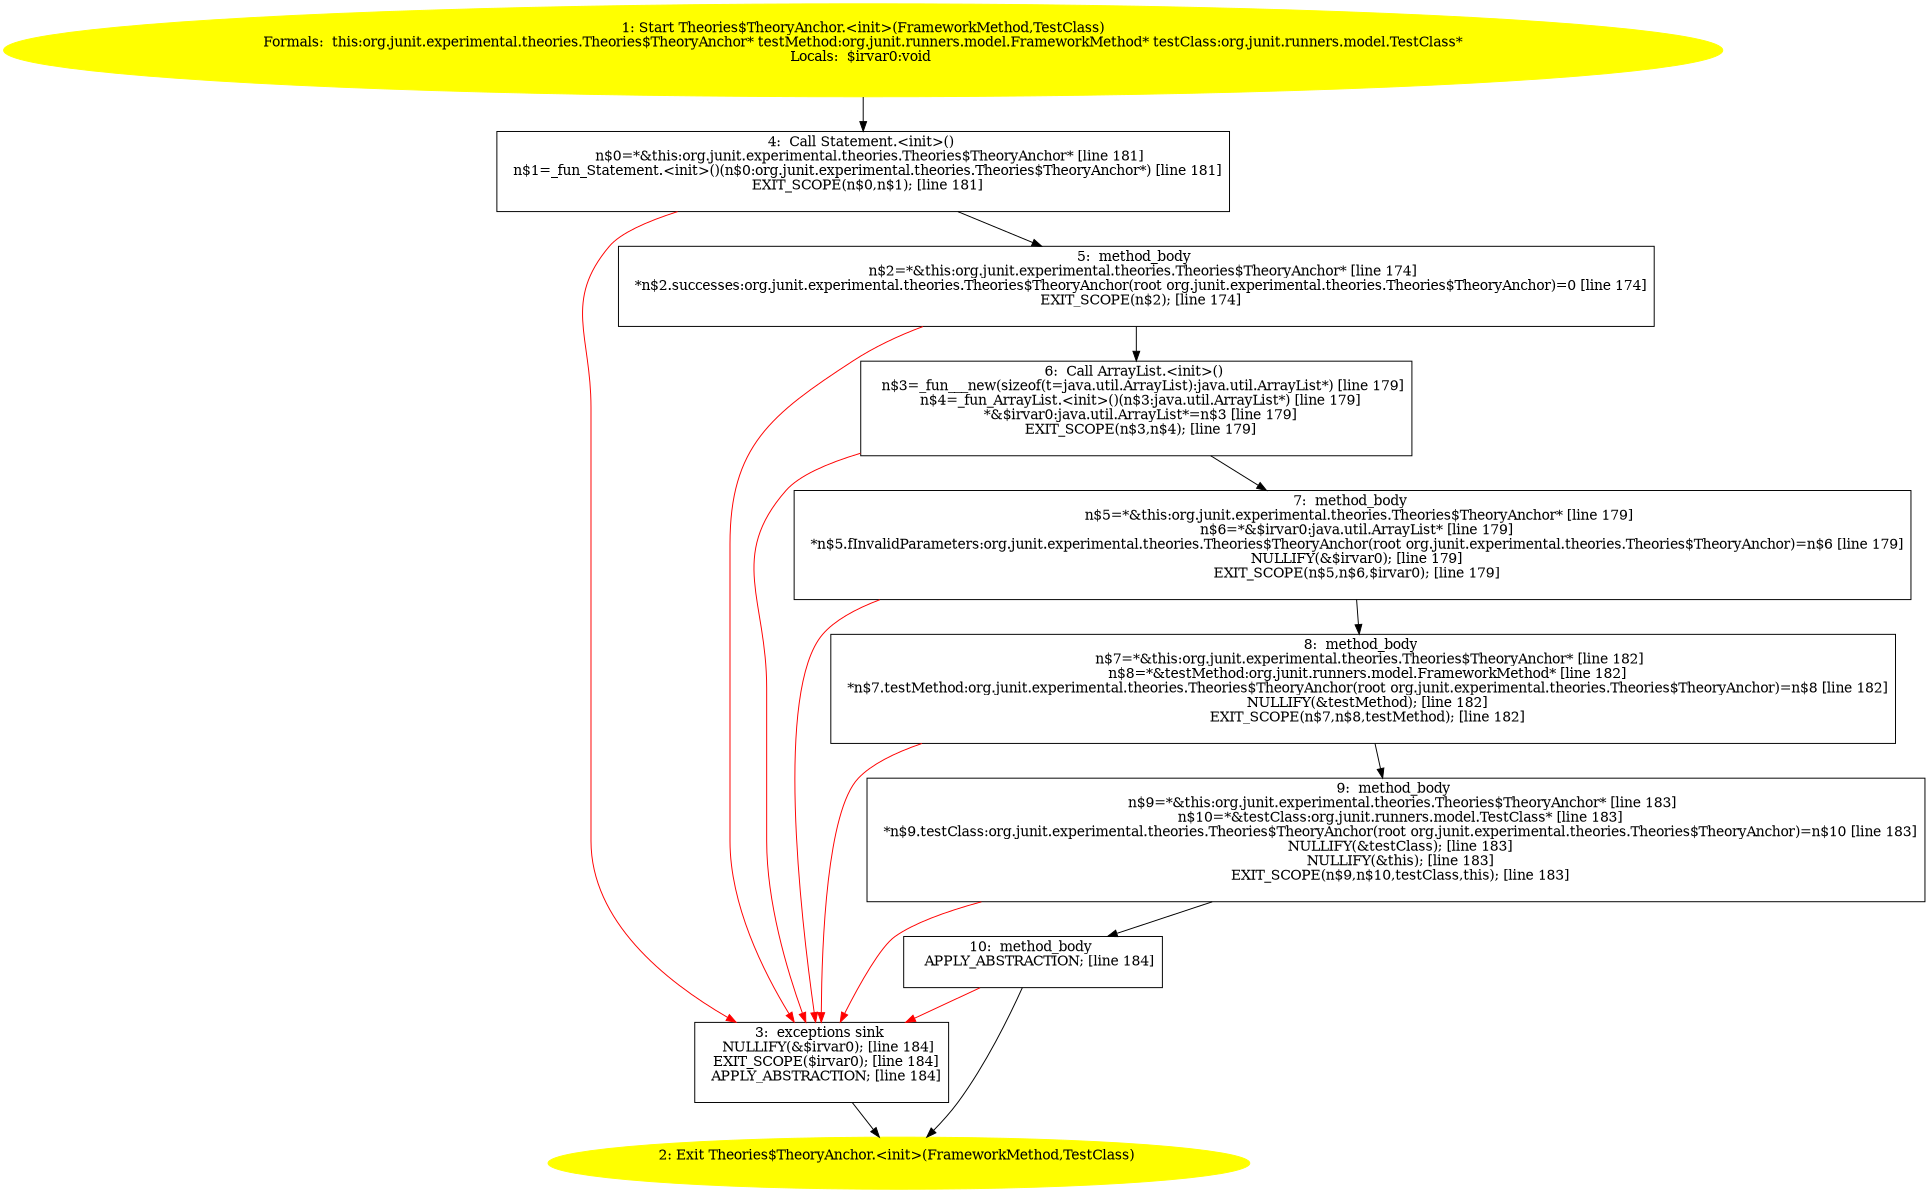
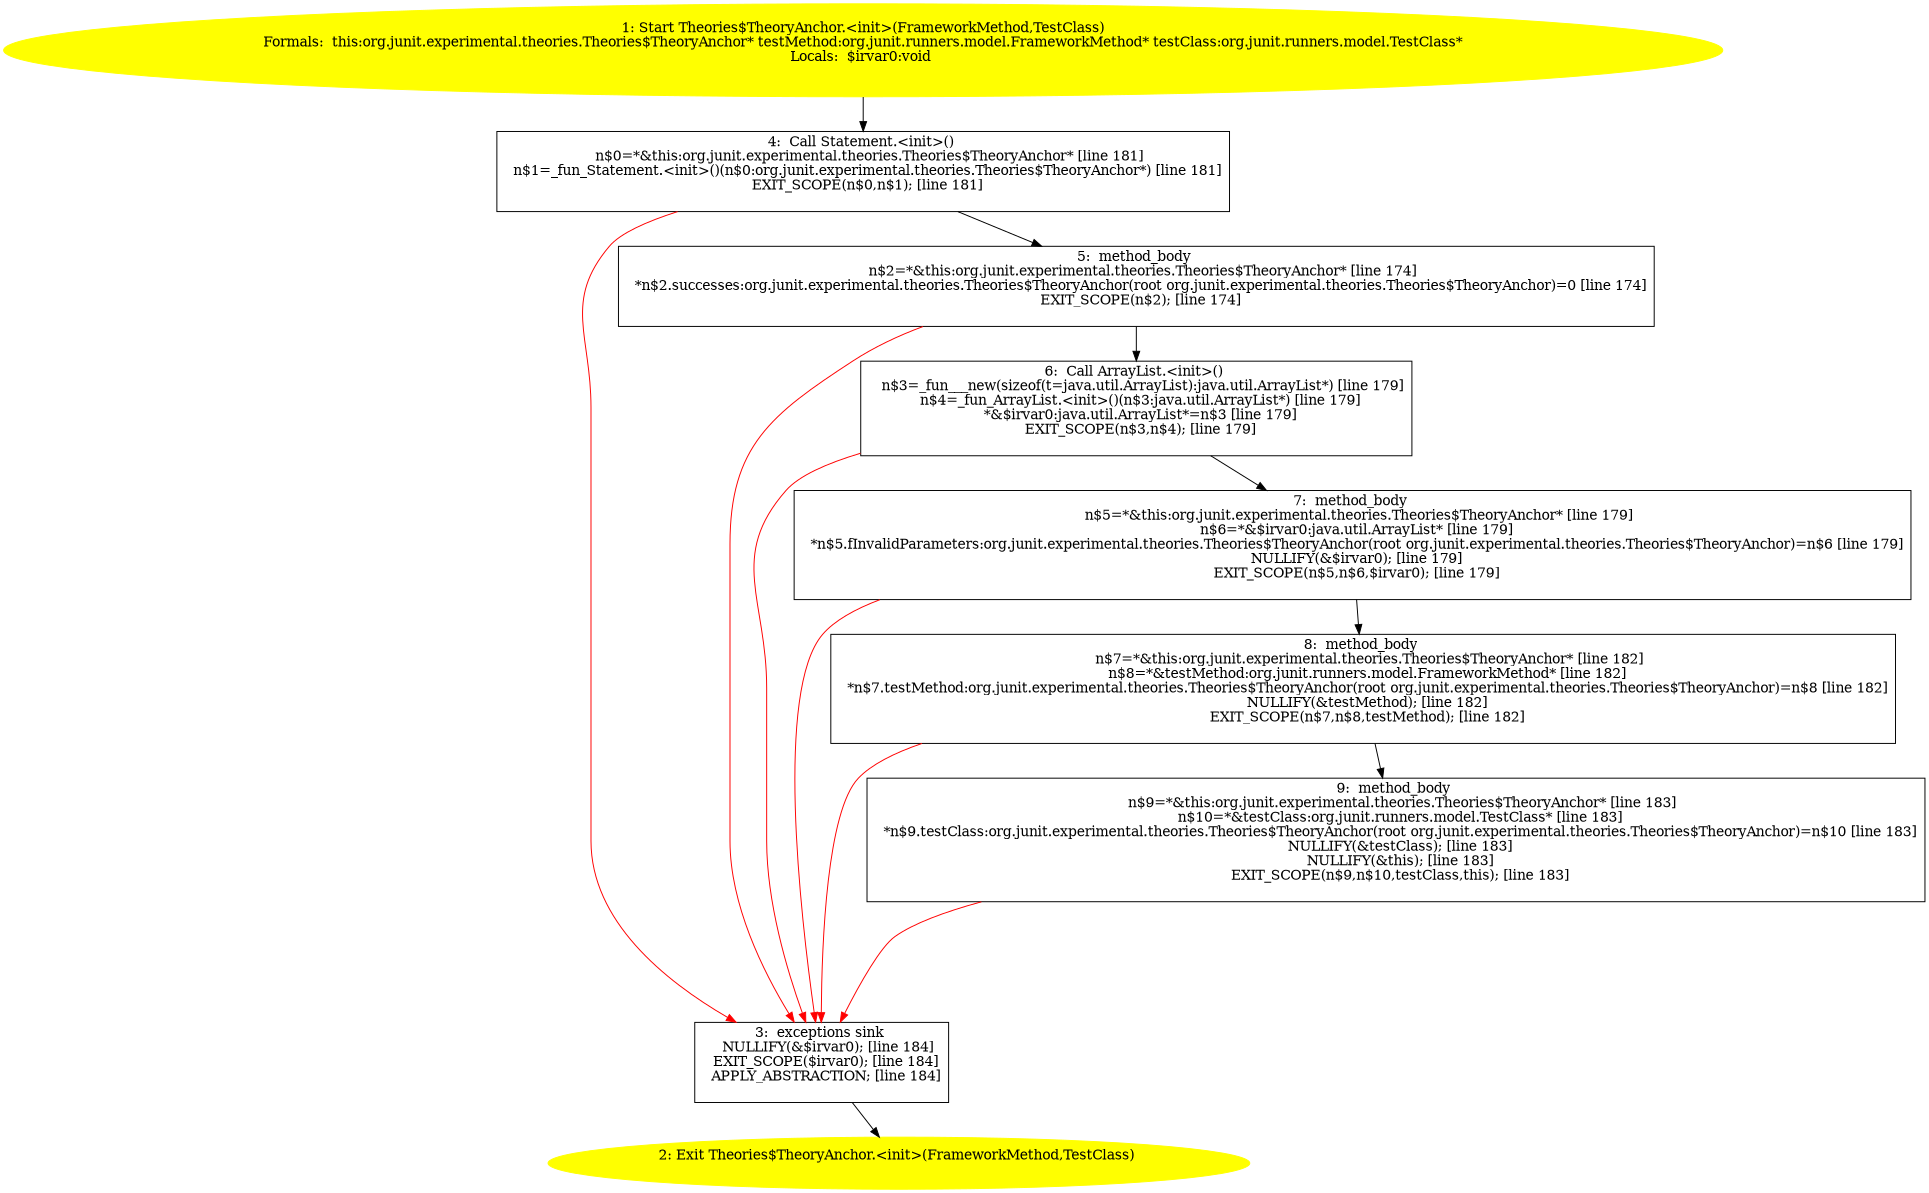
(1033, 962) -> none
